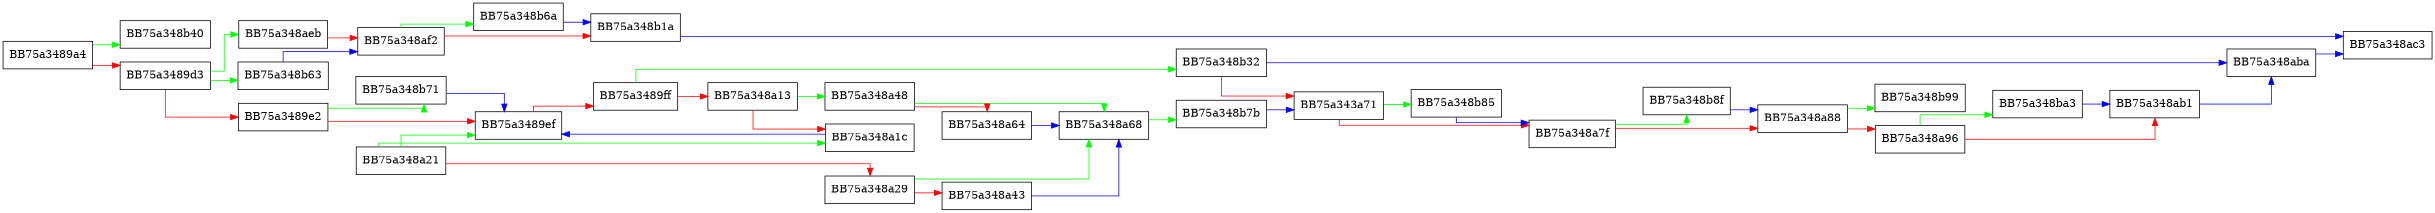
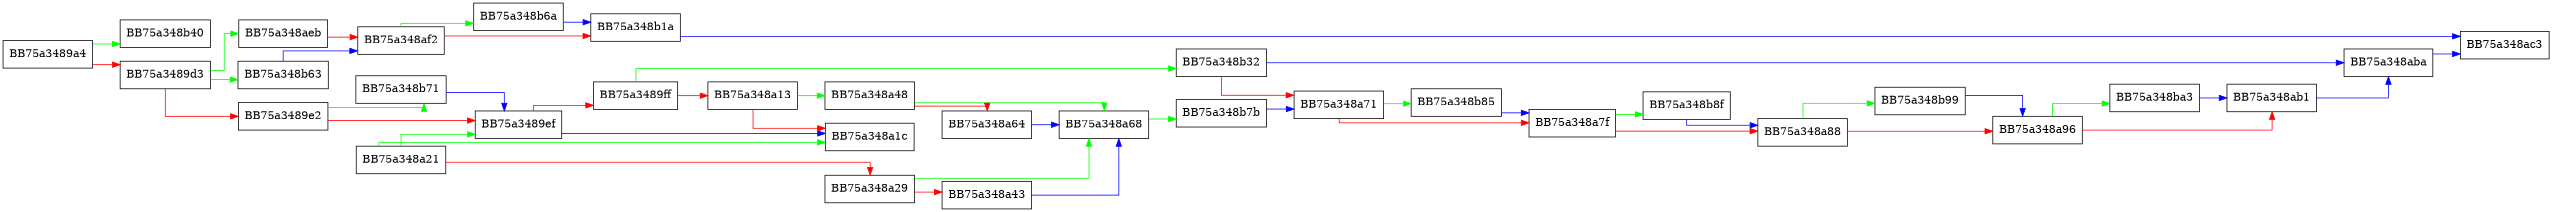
none -> (2001, 95)
(1339, 106) -> (1339, 105)
(697, 134) -> (690, 133)
